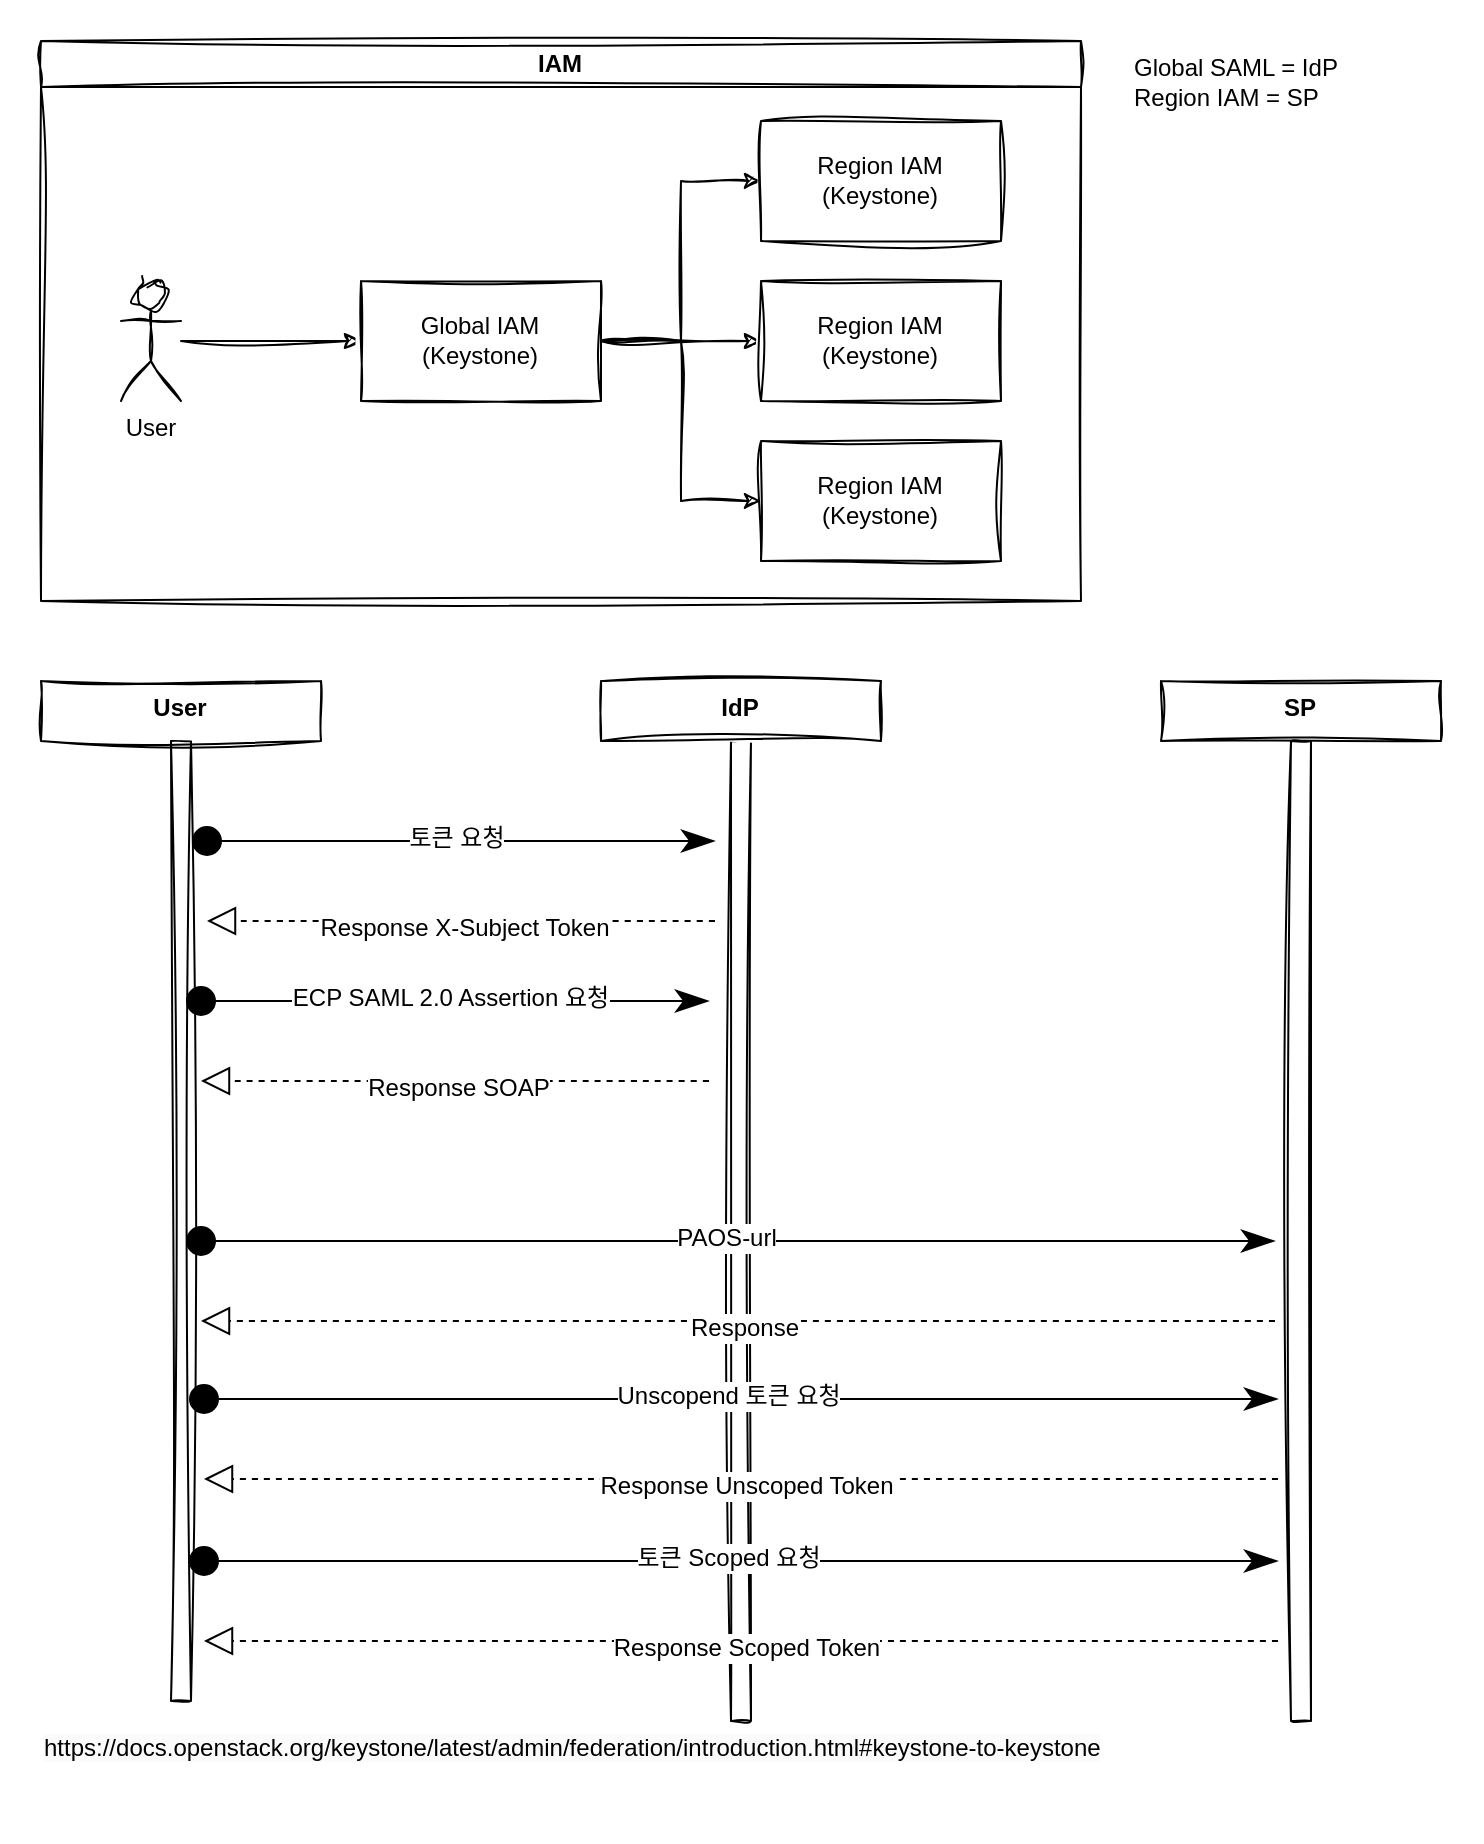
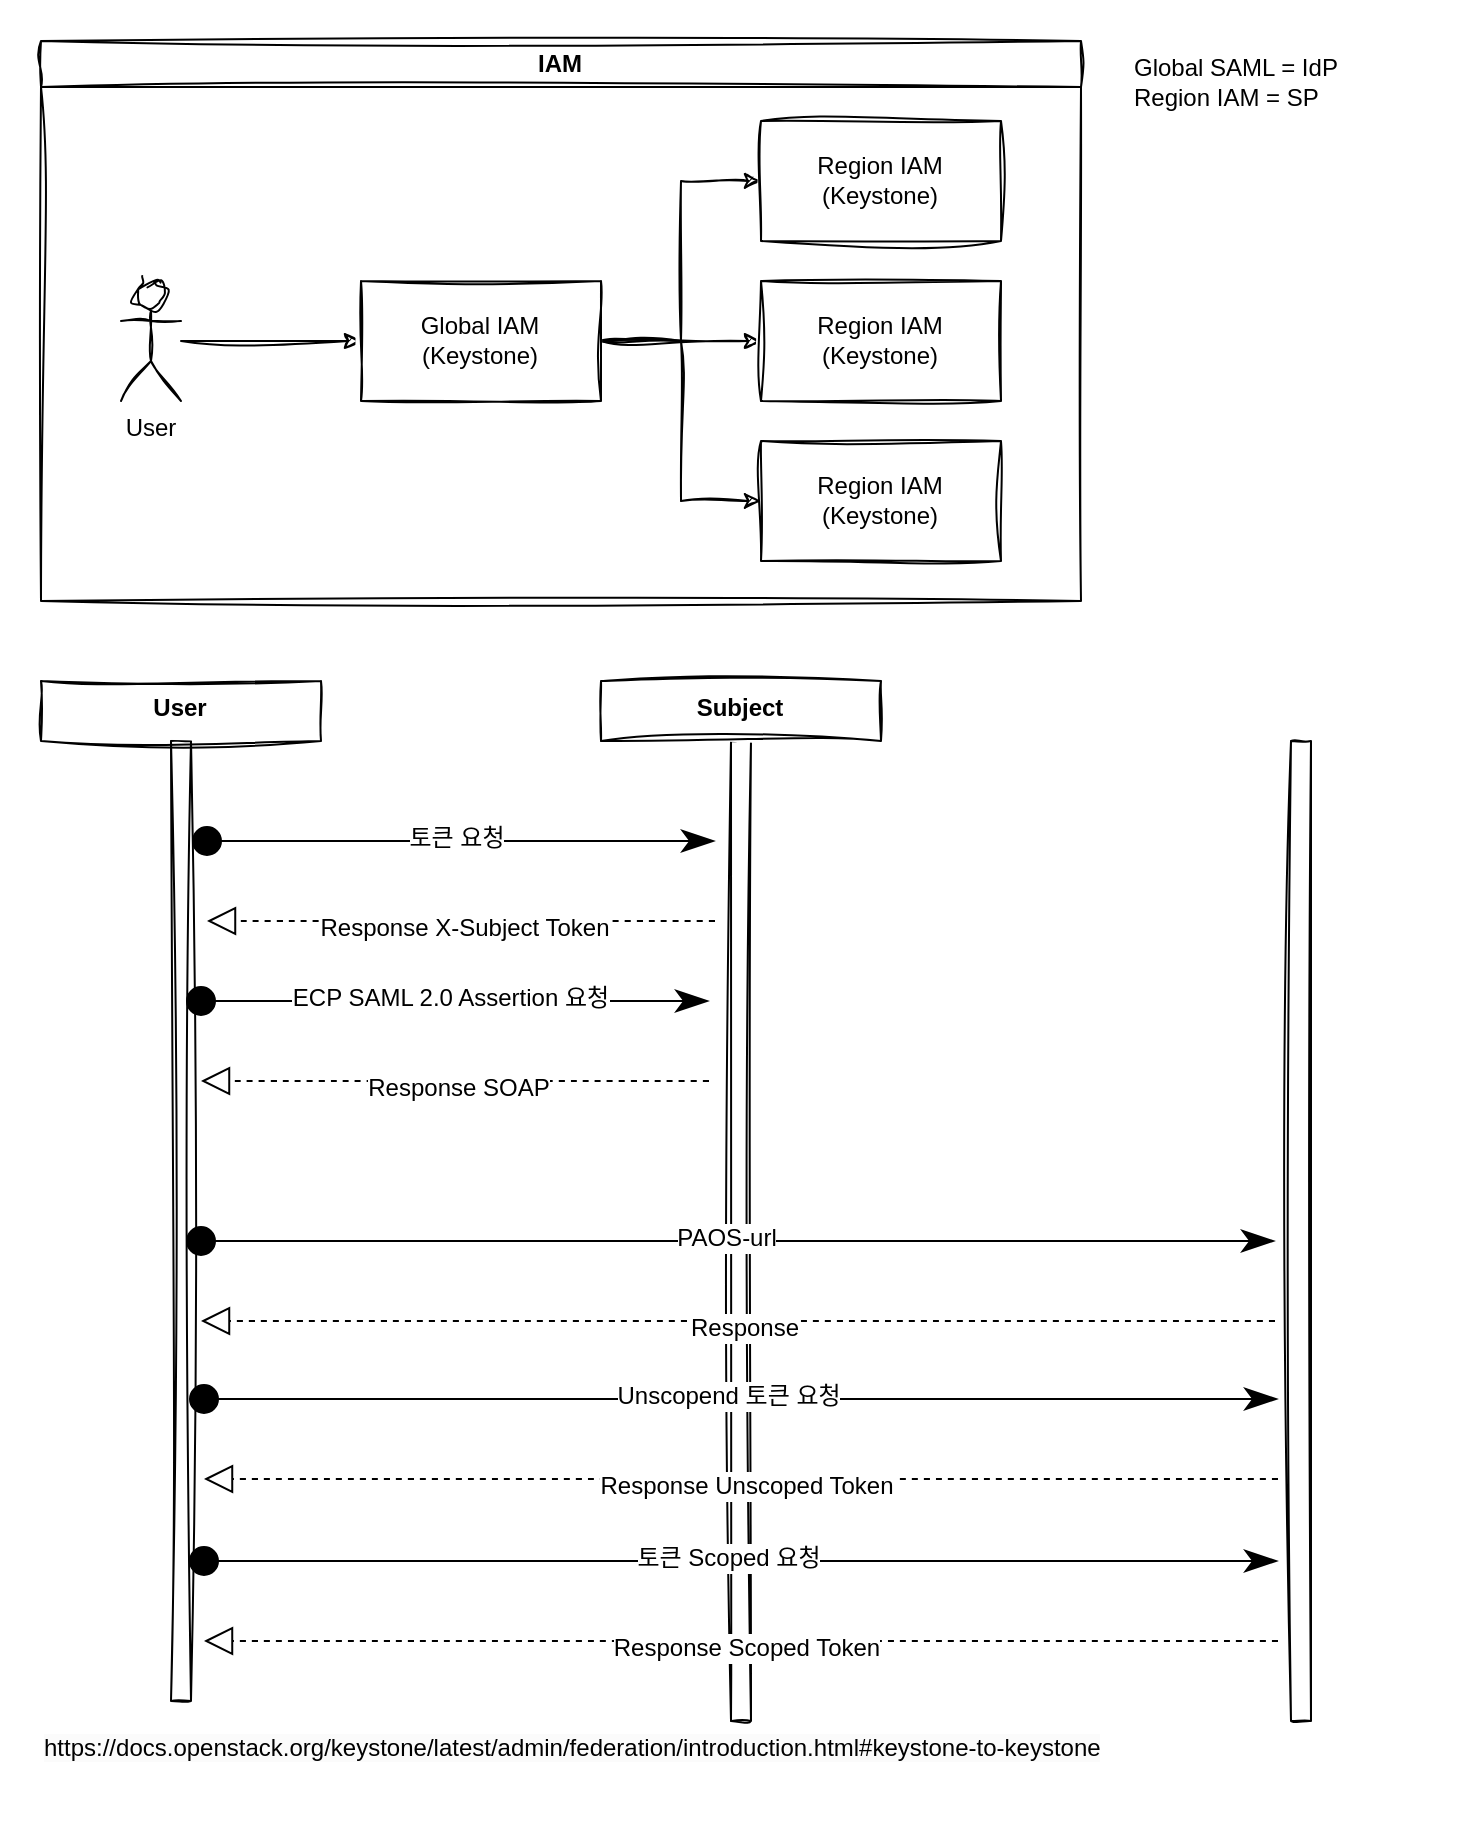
(741, 709) -> (741, 709)
(1301, 711) -> none
